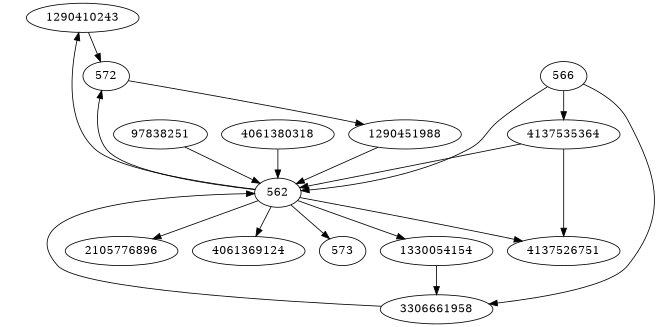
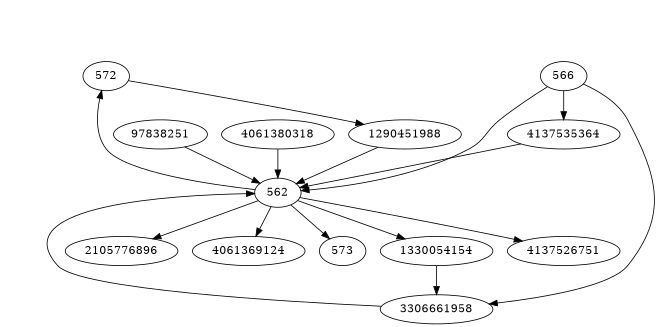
(83, 18) -> none
(564, 189) -> none
